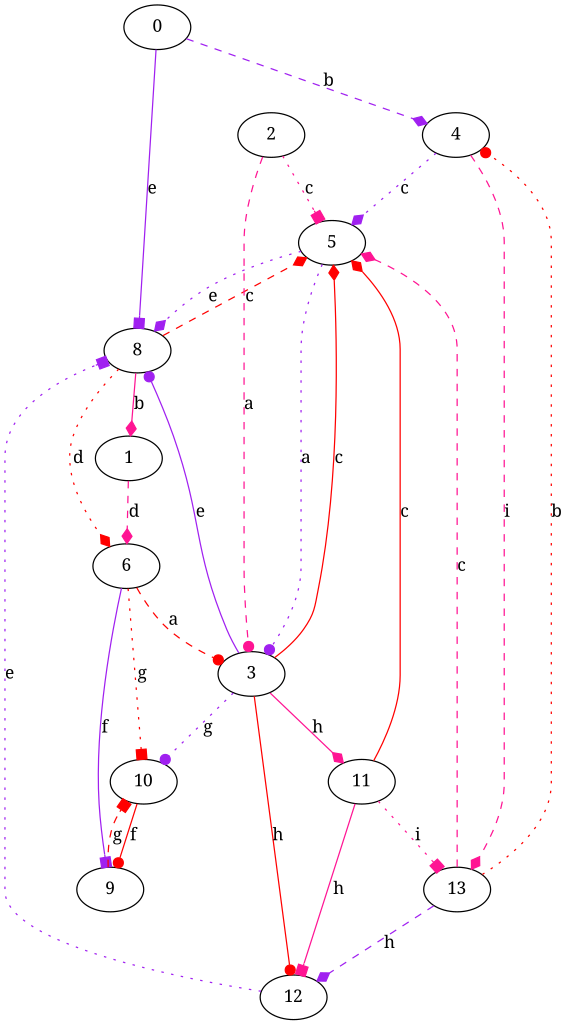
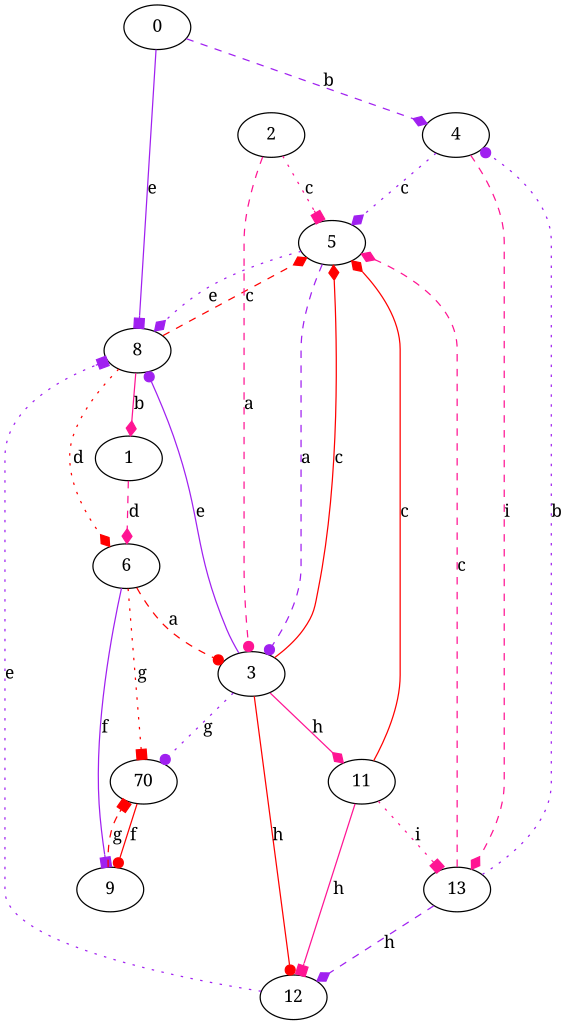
(301, 457) -> (301, 457)
(551, 517) -> (551, 517)
(144, 782) -> (144, 782)
